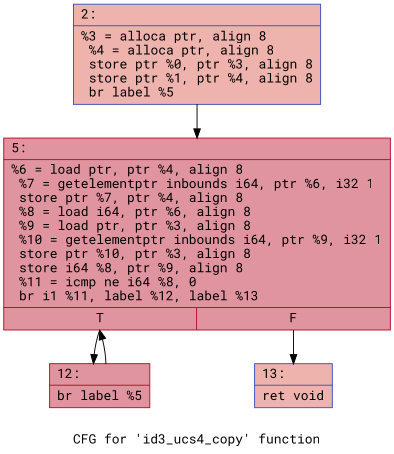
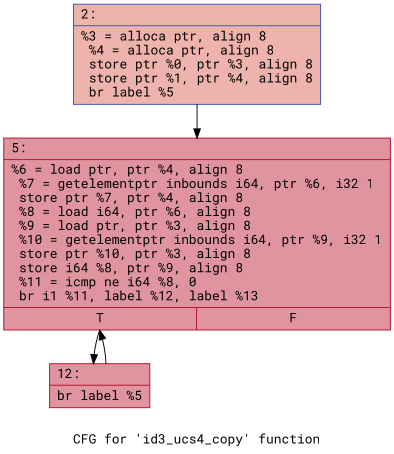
(293, 386) -> none
